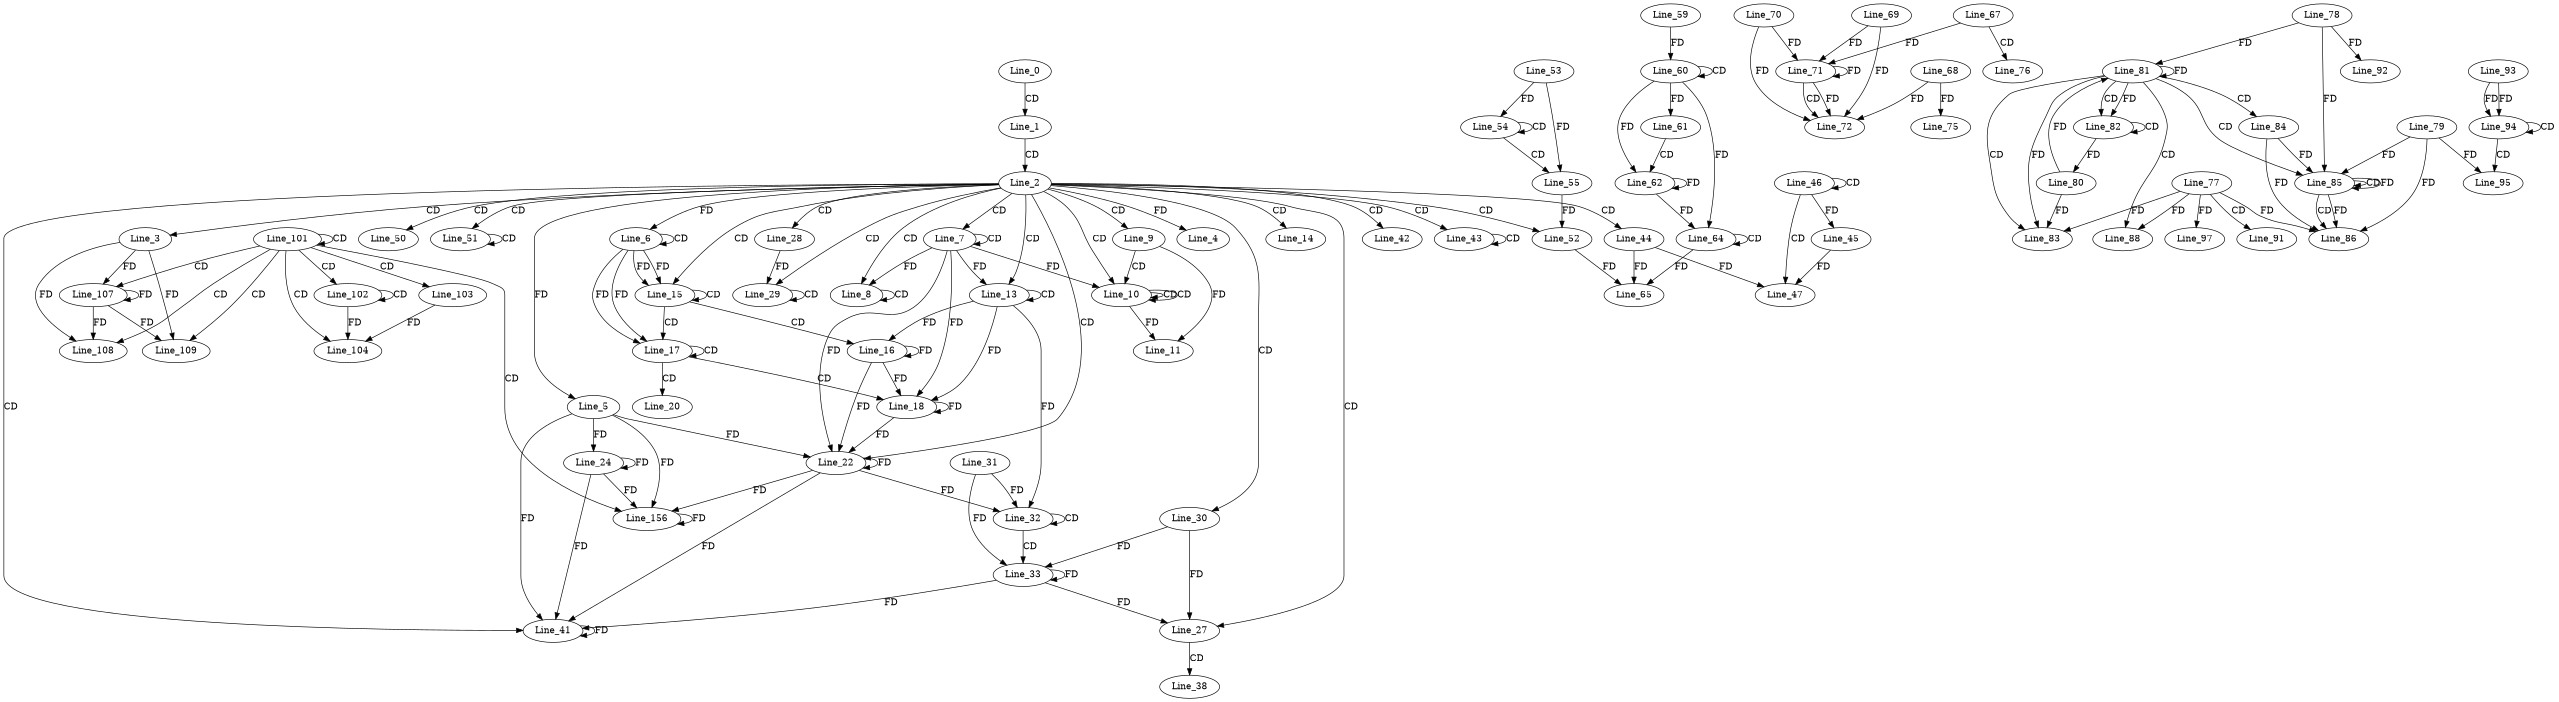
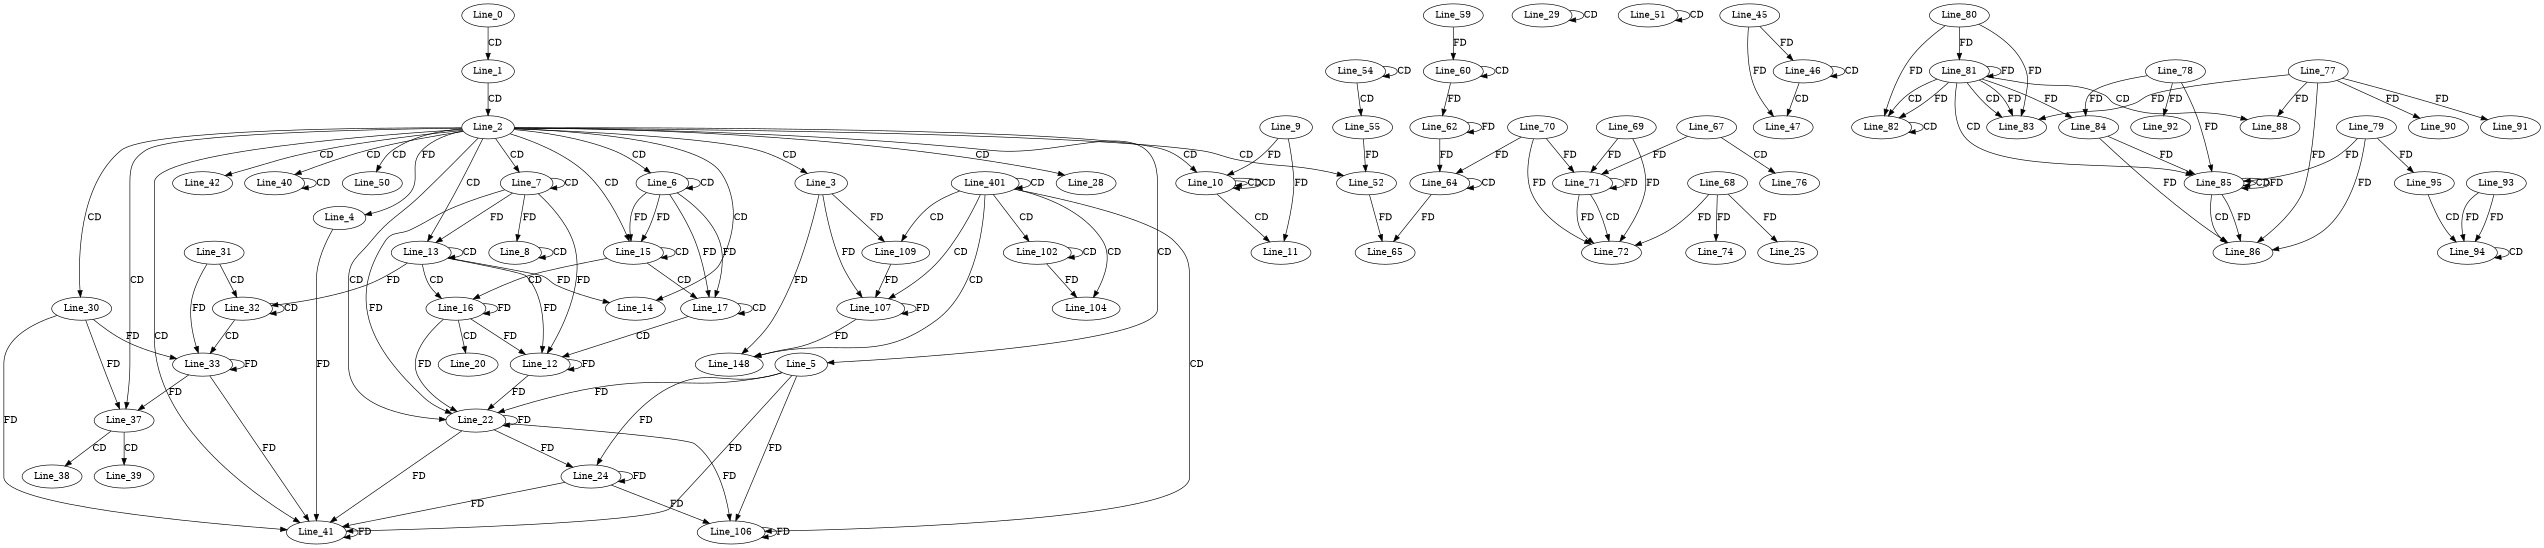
(2230, 42) -> (2110, 84)
(1544, 71) -> none
(2244, 99) -> (2051, 99)
(1671, 127) -> none
(1941, 127) -> (1788, 253)
(1713, 147) -> (1492, 154)
(2496, 152) -> (2438, 217)
(2087, 153) -> (1908, 62)
(735, 190) -> none
(1087, 203) -> none
(1821, 208) -> (1774, 41)
(707, 211) -> (639, 155)
(2238, 211) -> (2442, 99)
(921, 216) -> none
(884, 218) -> none
(287, 239) -> (985, 183)
(1464, 239) -> (275, 183)
(1634, 239) -> none
(2195, 239) -> (2438, 127)
none -> (1716, 253)
(775, 264) -> none
(1032, 266) -> none
(1139, 267) -> (1275, 155)
none -> (544, 277)
(453, 295) -> none
(541, 295) -> (1165, 253)
(132, 321) -> (885, 278)
(930, 323) -> (437, 281)
(1152, 323) -> (1262, 218)
(93, 351) -> (729, 365)
none -> (316, 370)
(662, 376) -> (461, 333)
(907, 407) -> (540, 365)
none -> (124, 477)
(926, 490) -> (531, 447)
(1017, 491) -> (237, 281)
none -> (45, 498)
(647, 519) -> (731, 532)
(1190, 631) -> (124, 421)
